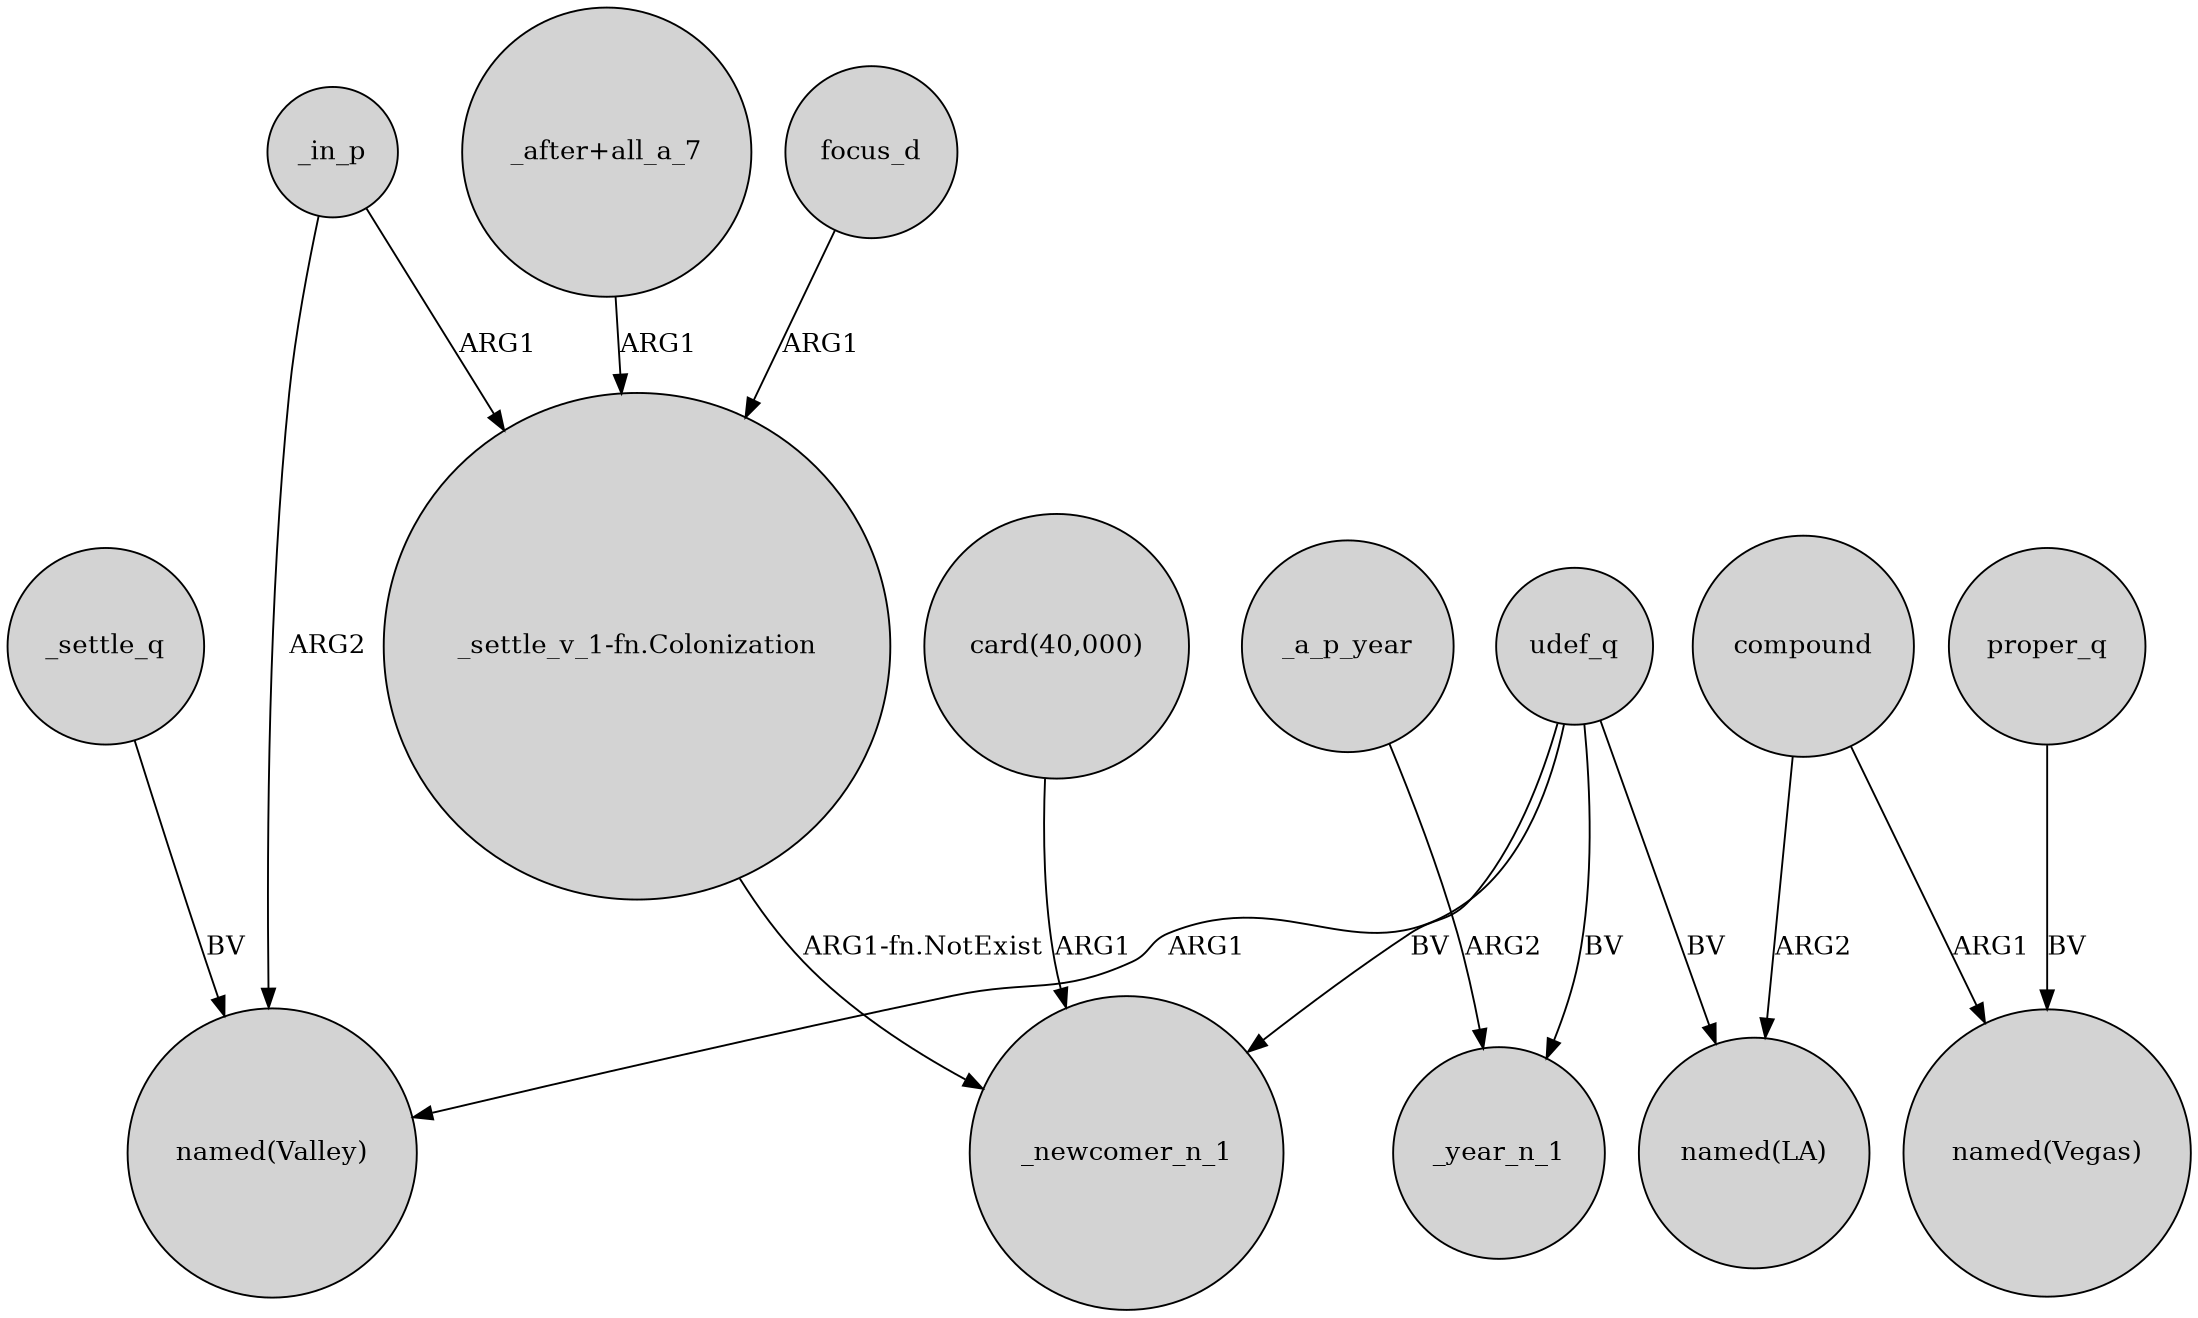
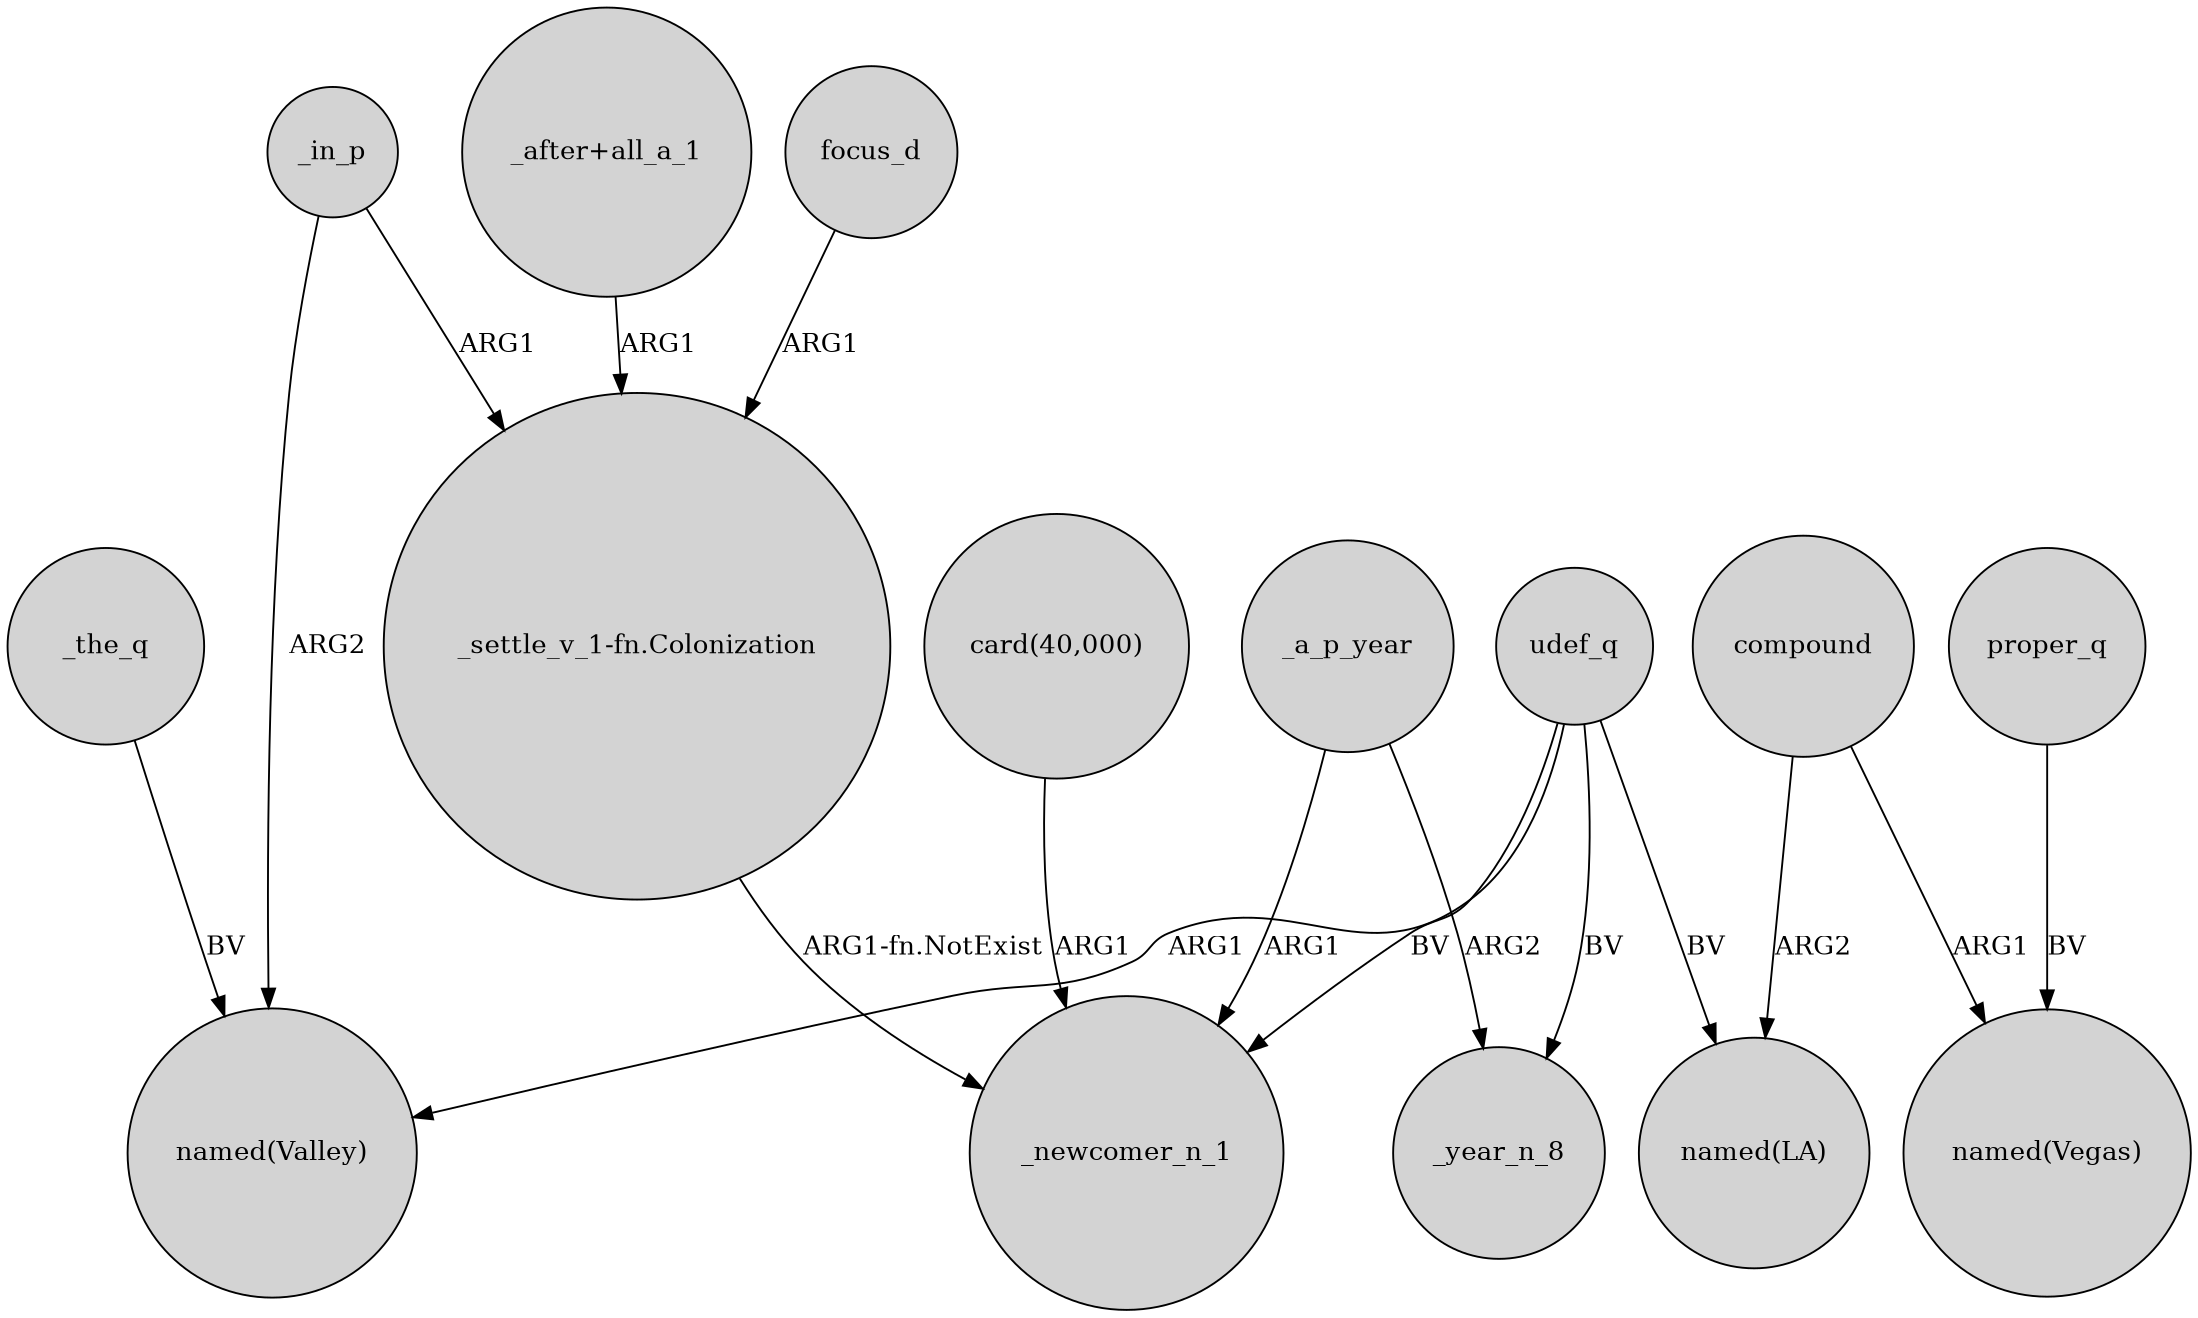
(607, 152) -> (607, 152)
(106, 646) -> (106, 646)
none -> (1286, 882)
(1499, 1153) -> (1499, 1153)
